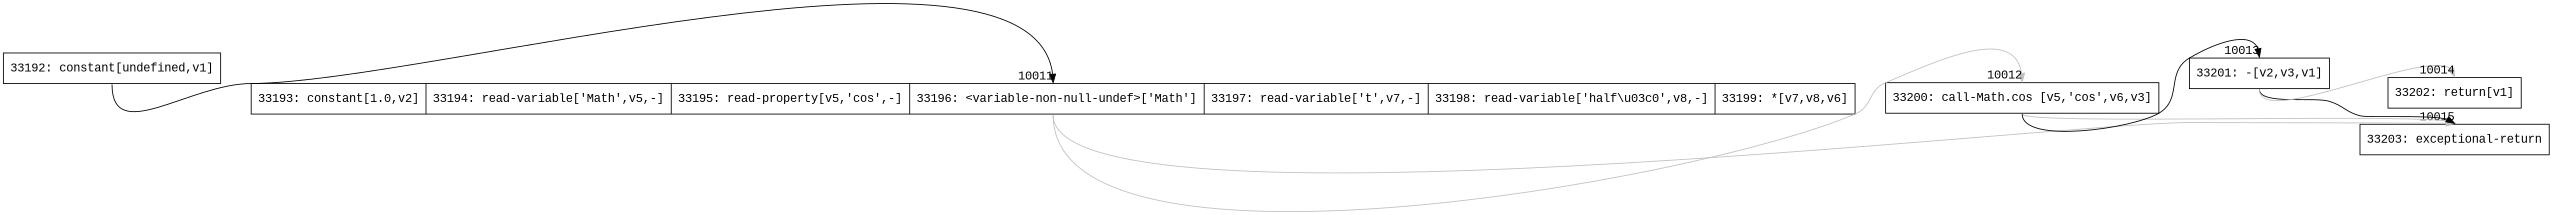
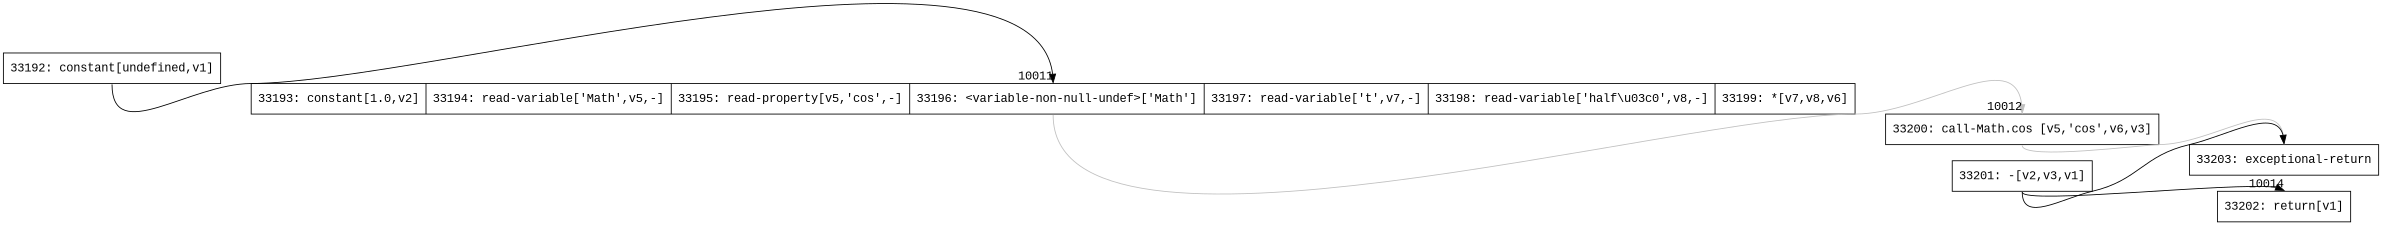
(2353, 84) -> (2149, 192)
(2163, 110) -> none
(1743, 155) -> none
